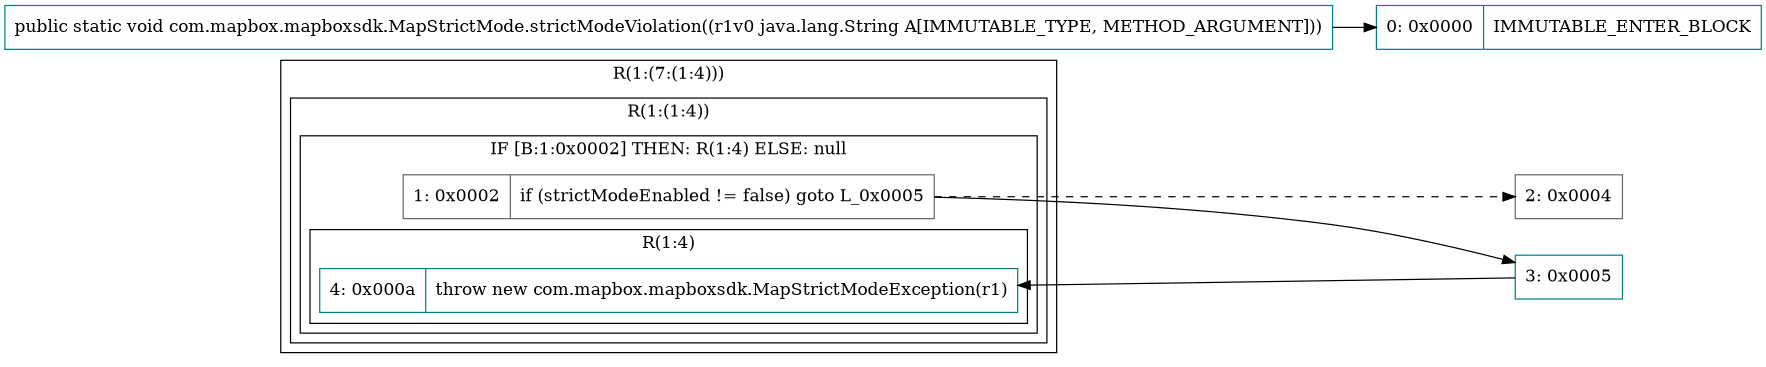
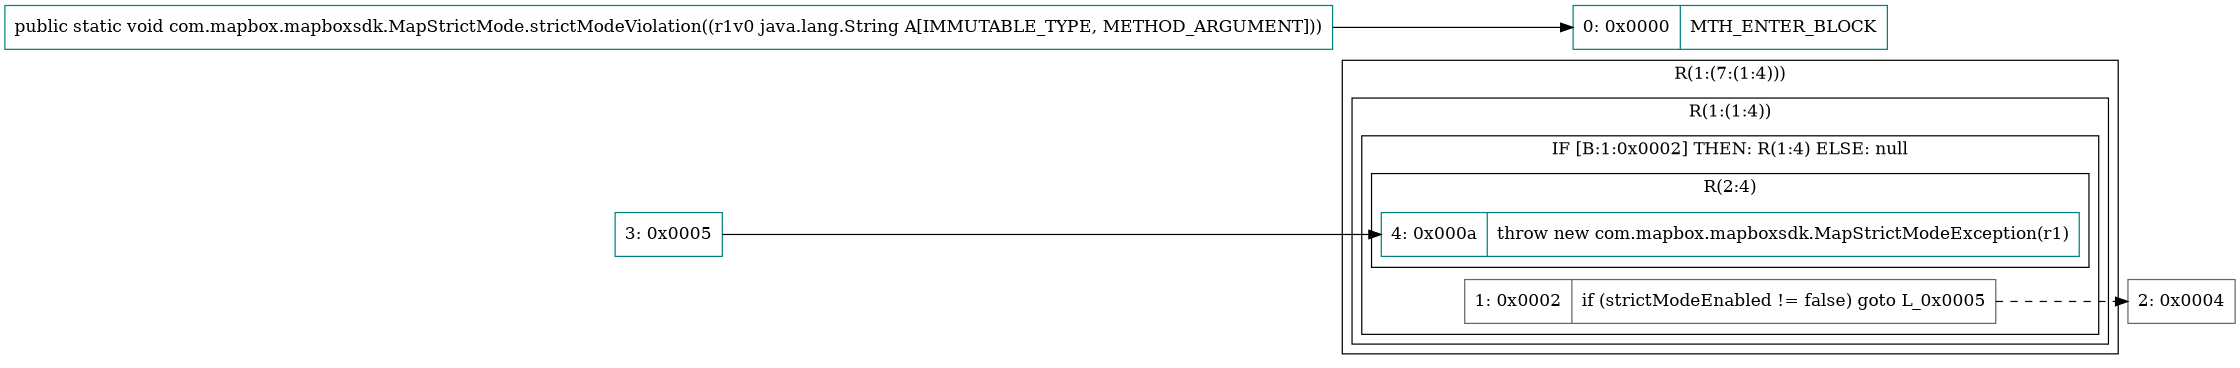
(1622, 27) -> (1784, 27)
(1221, 213) -> none
(669, 244) -> (1730, 188)
